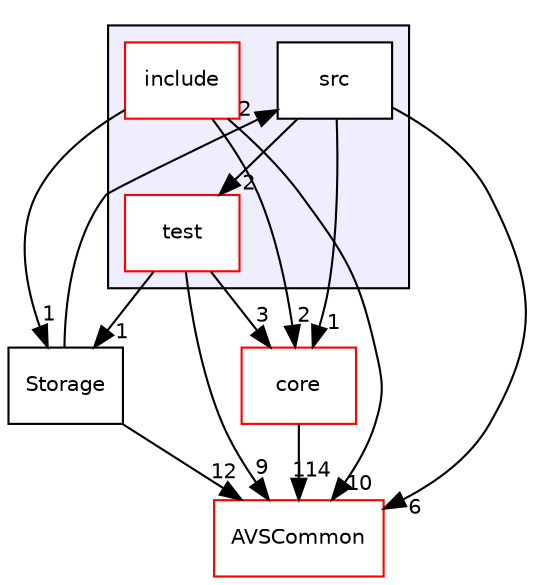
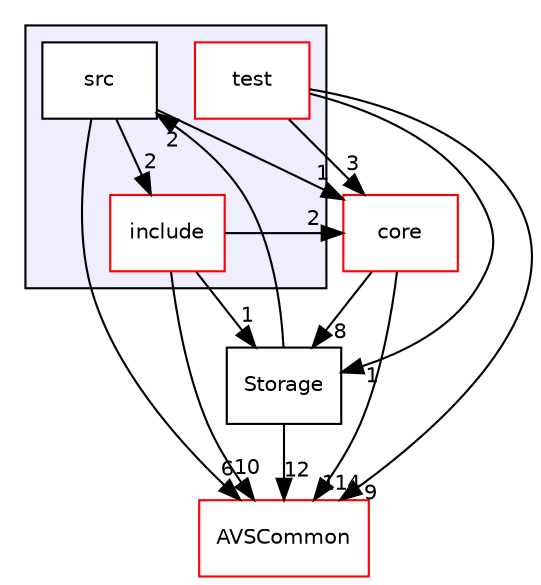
(274, 142) -> (129, 147)
none -> (349, 301)
